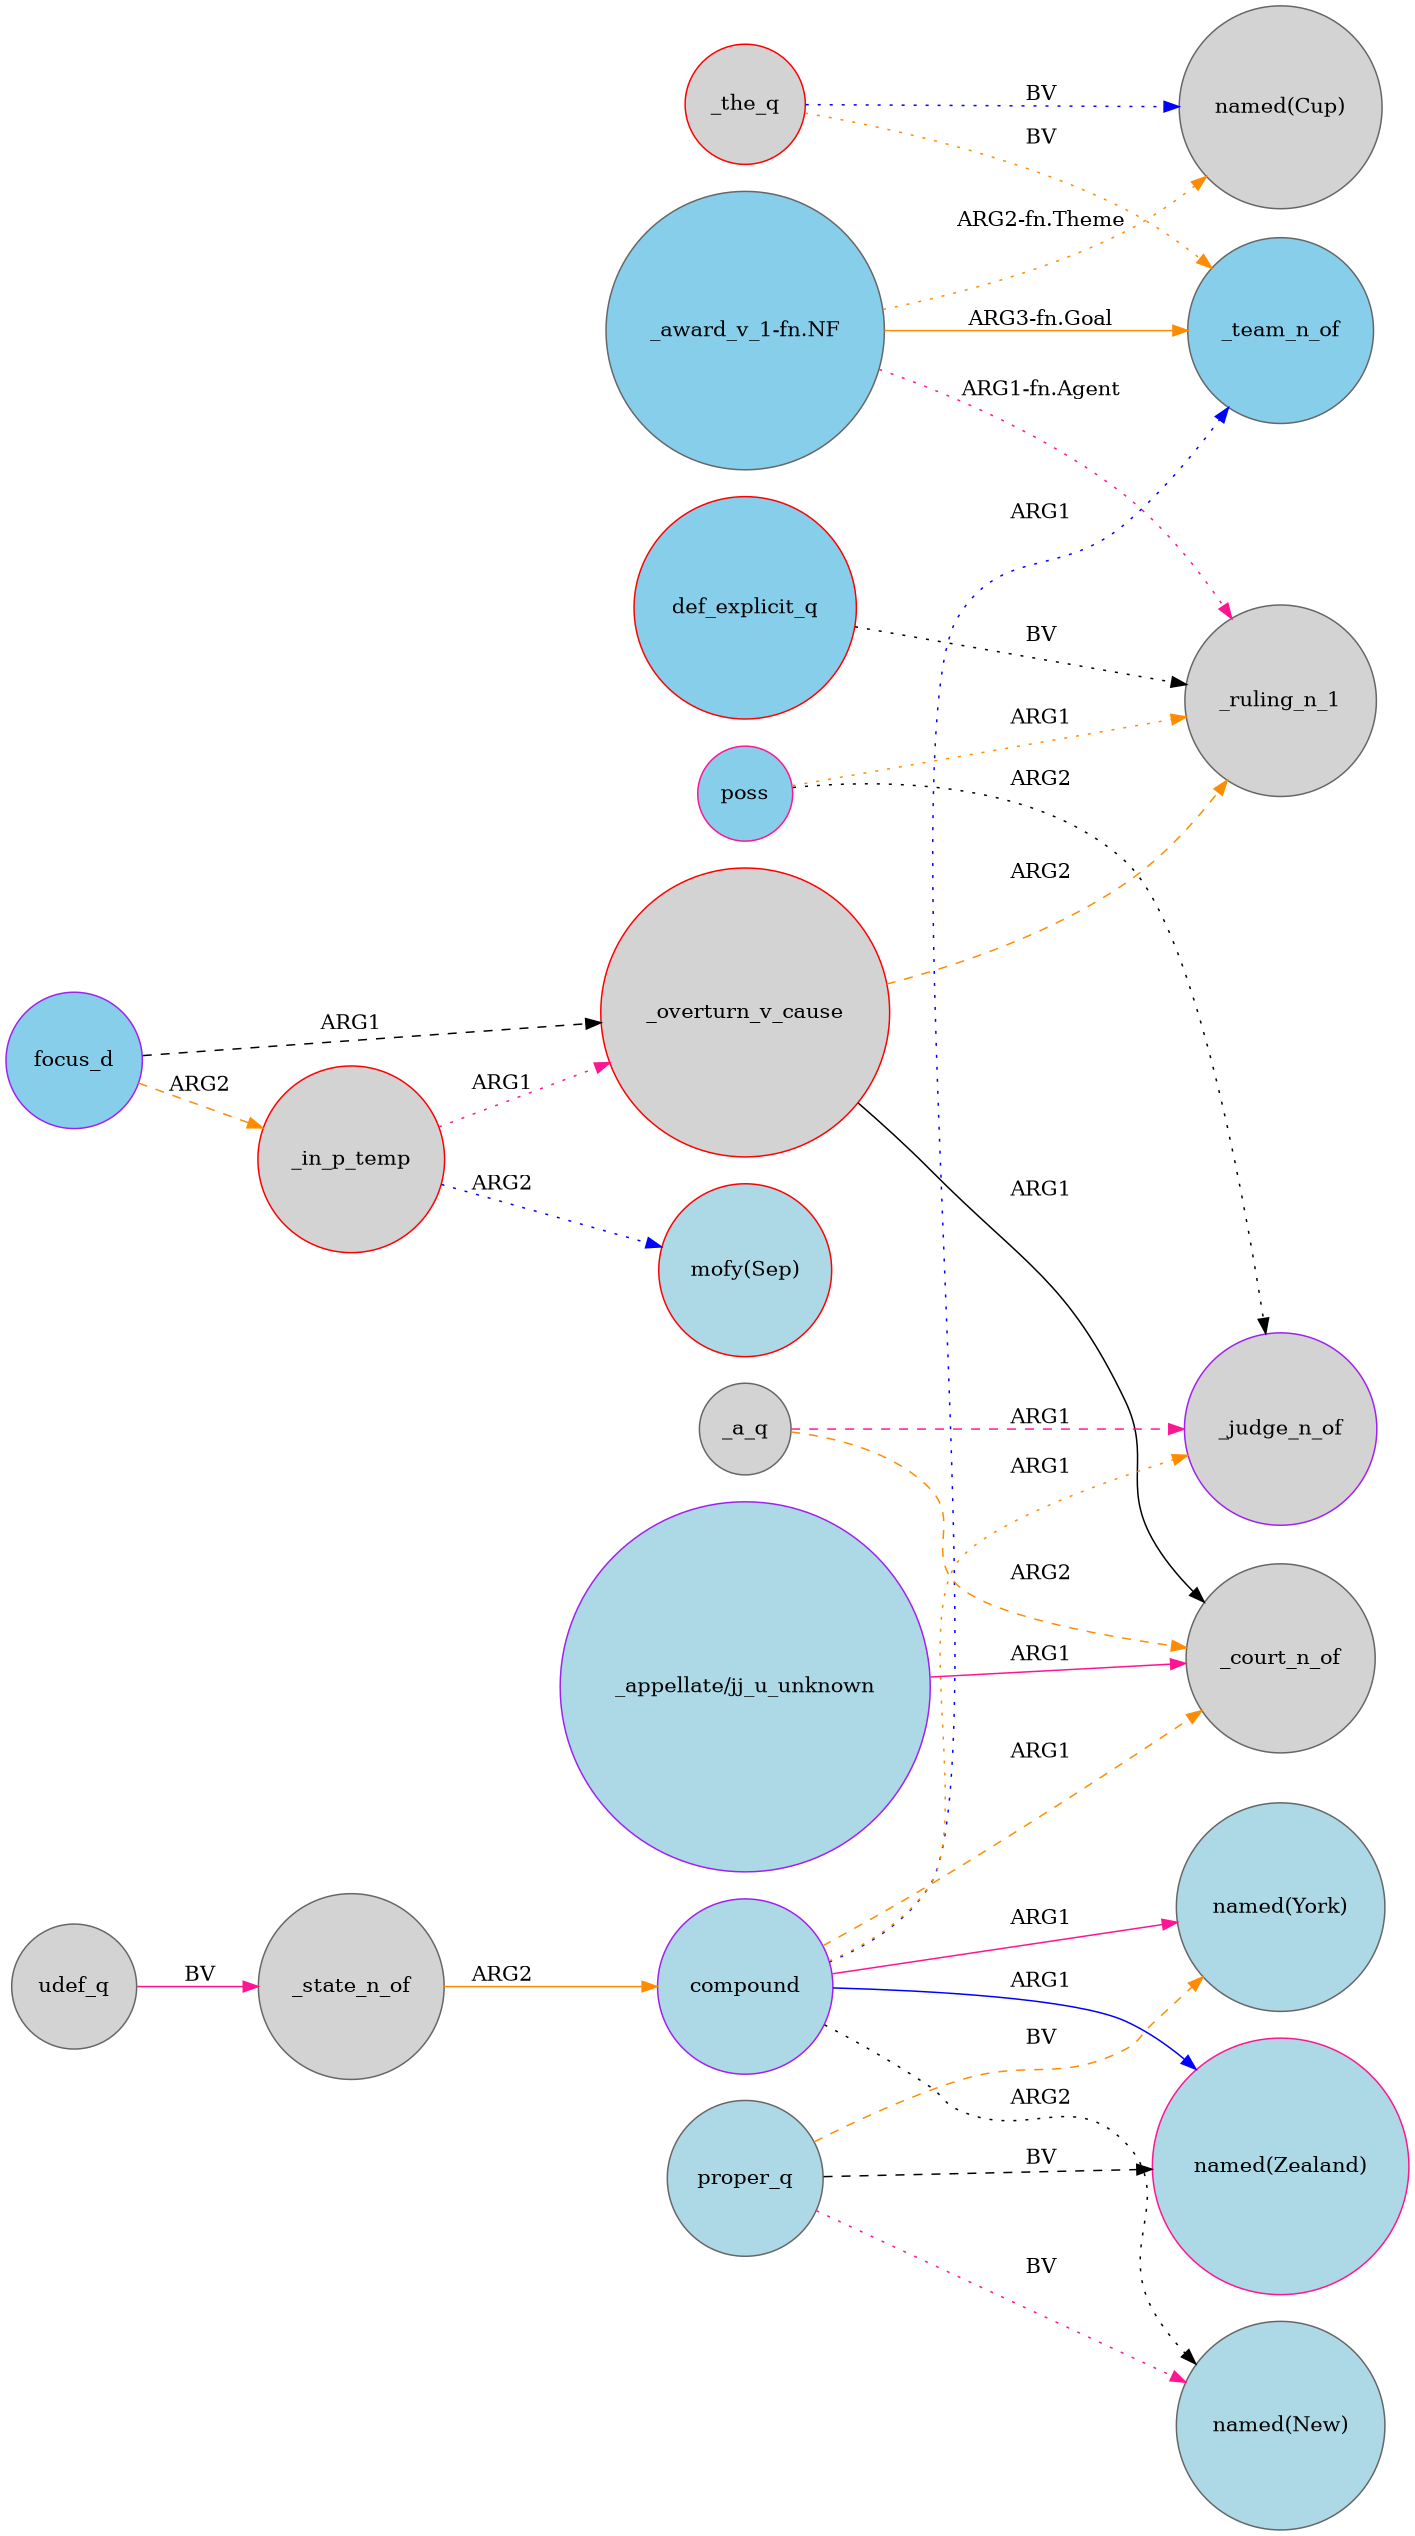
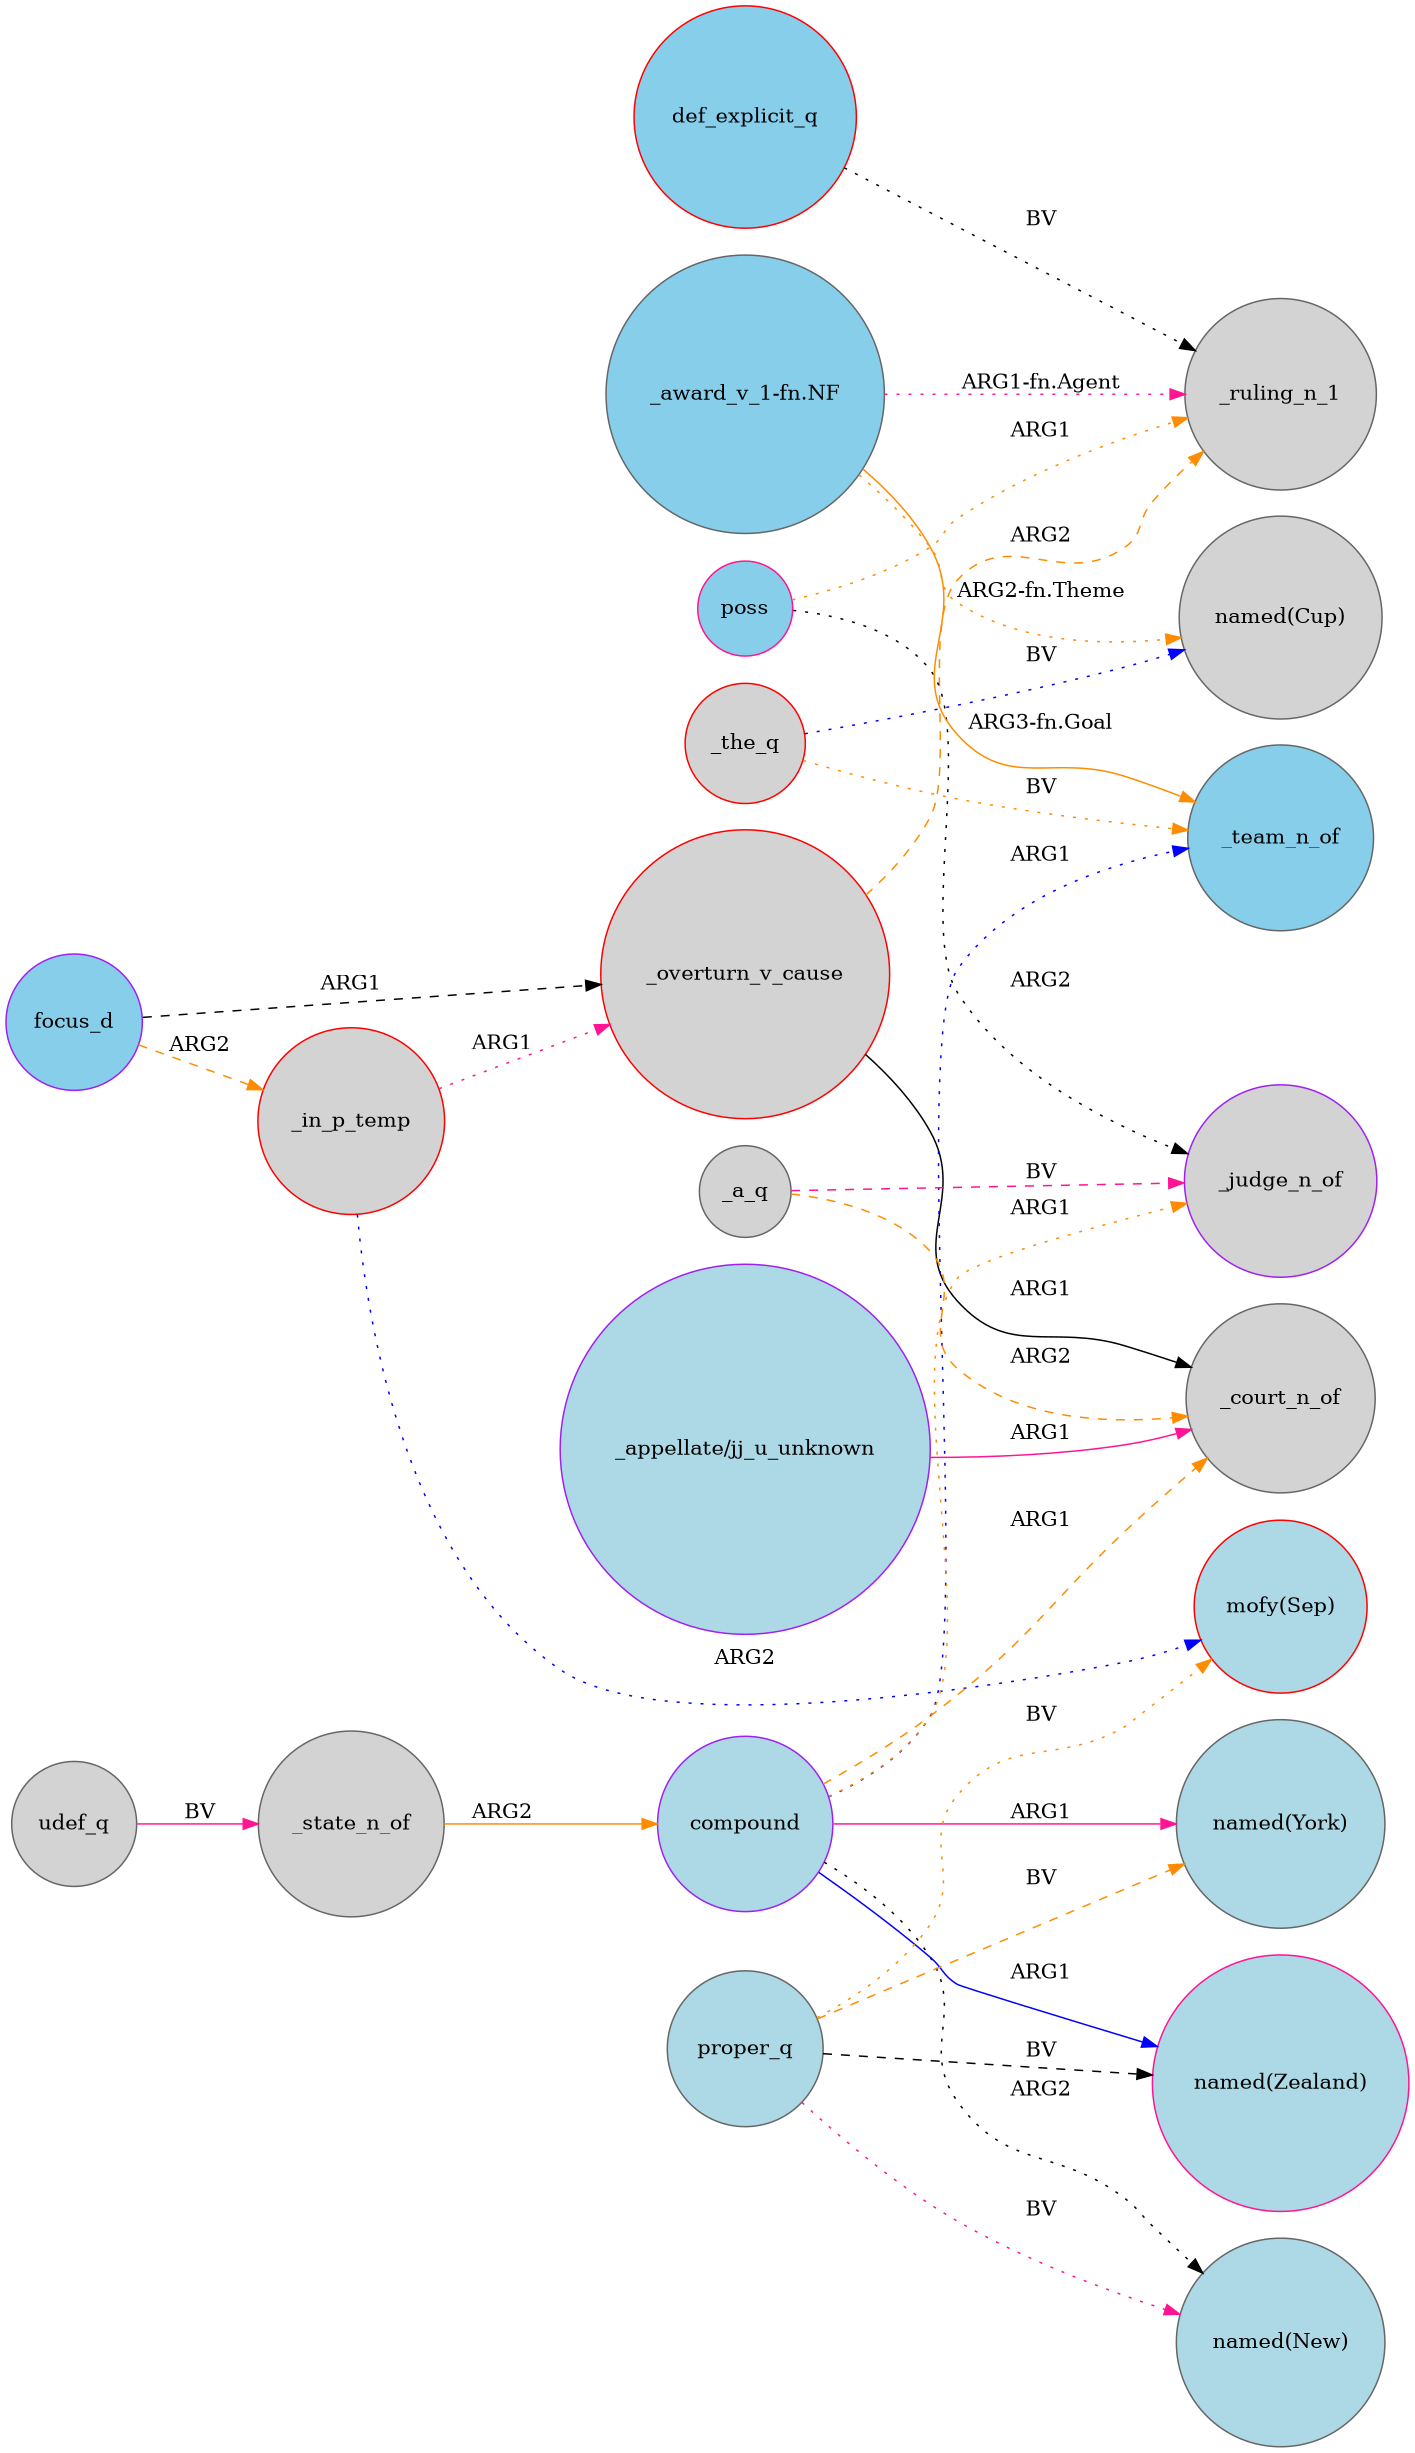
(1041, 1418) -> (1041, 1173)
none -> (956, 1797)
